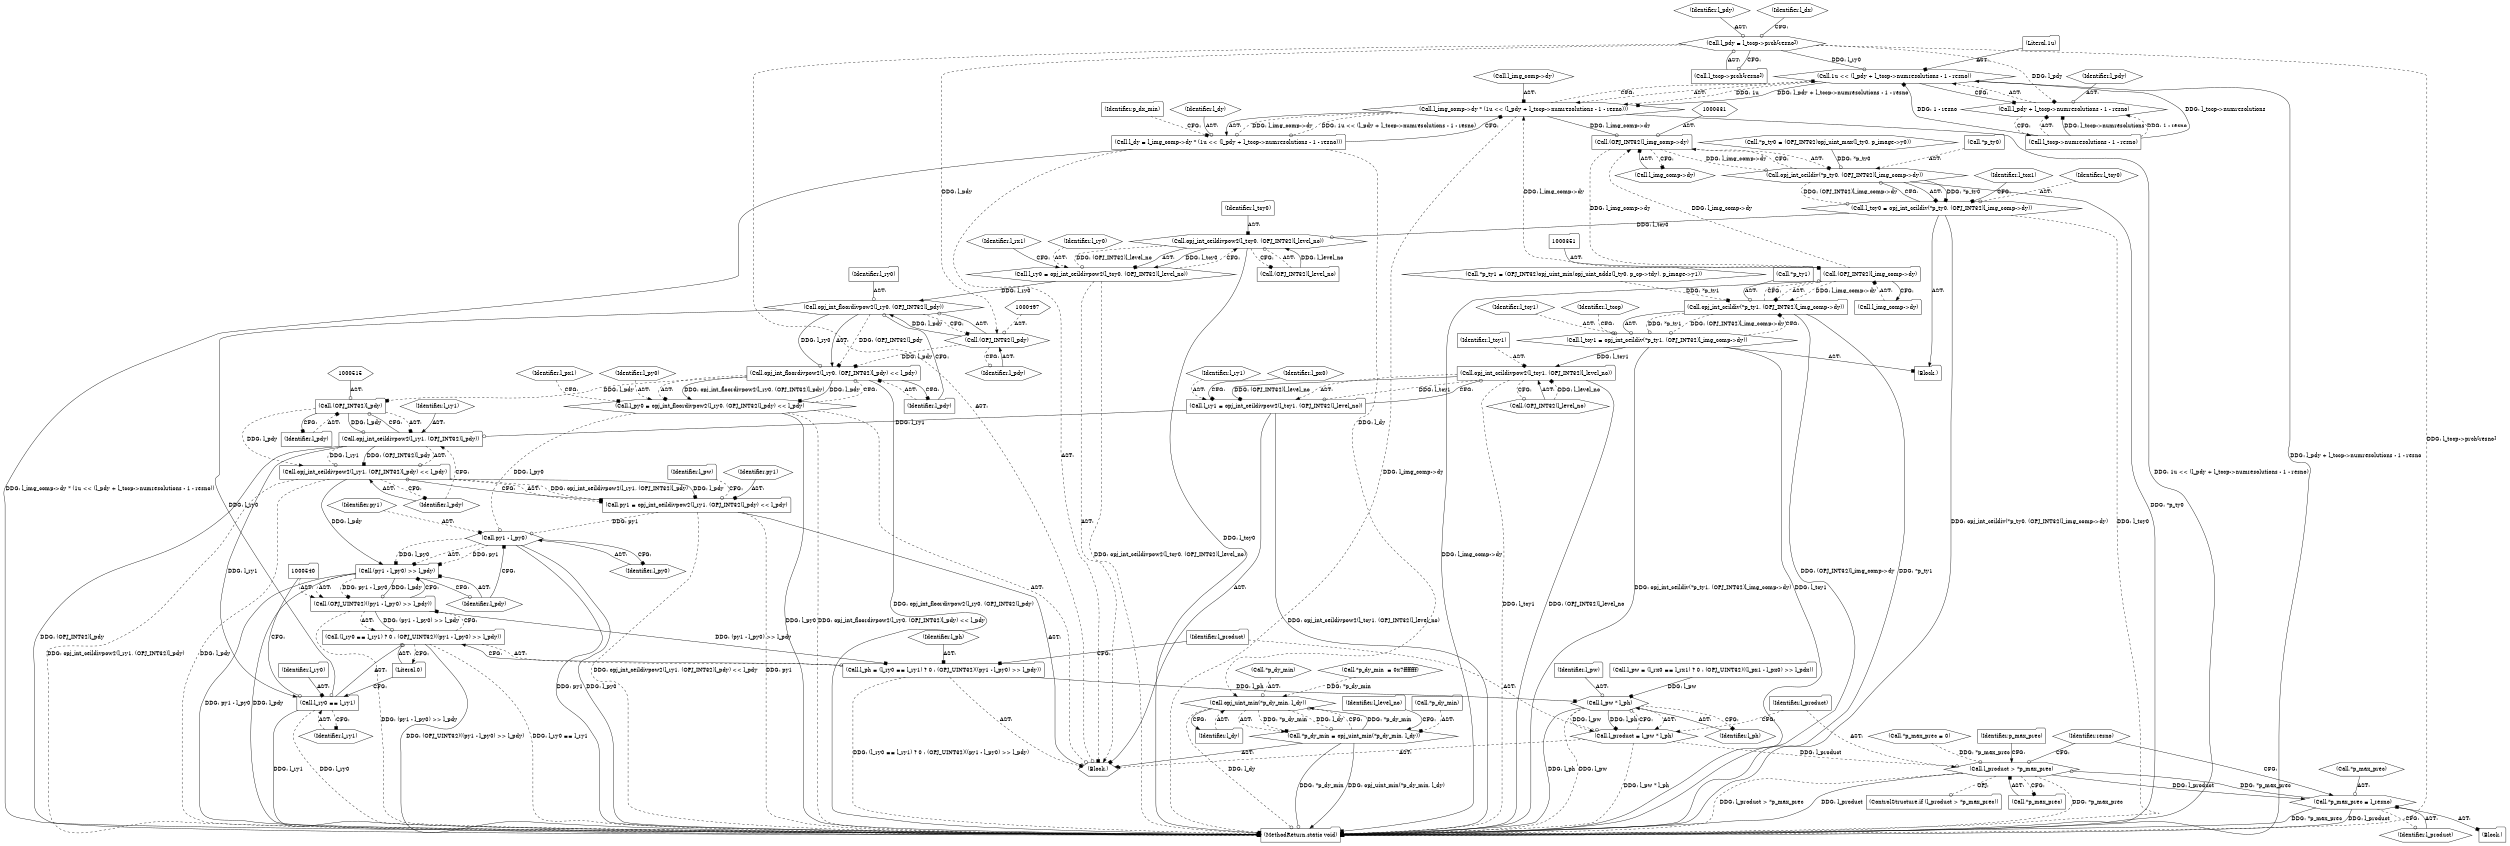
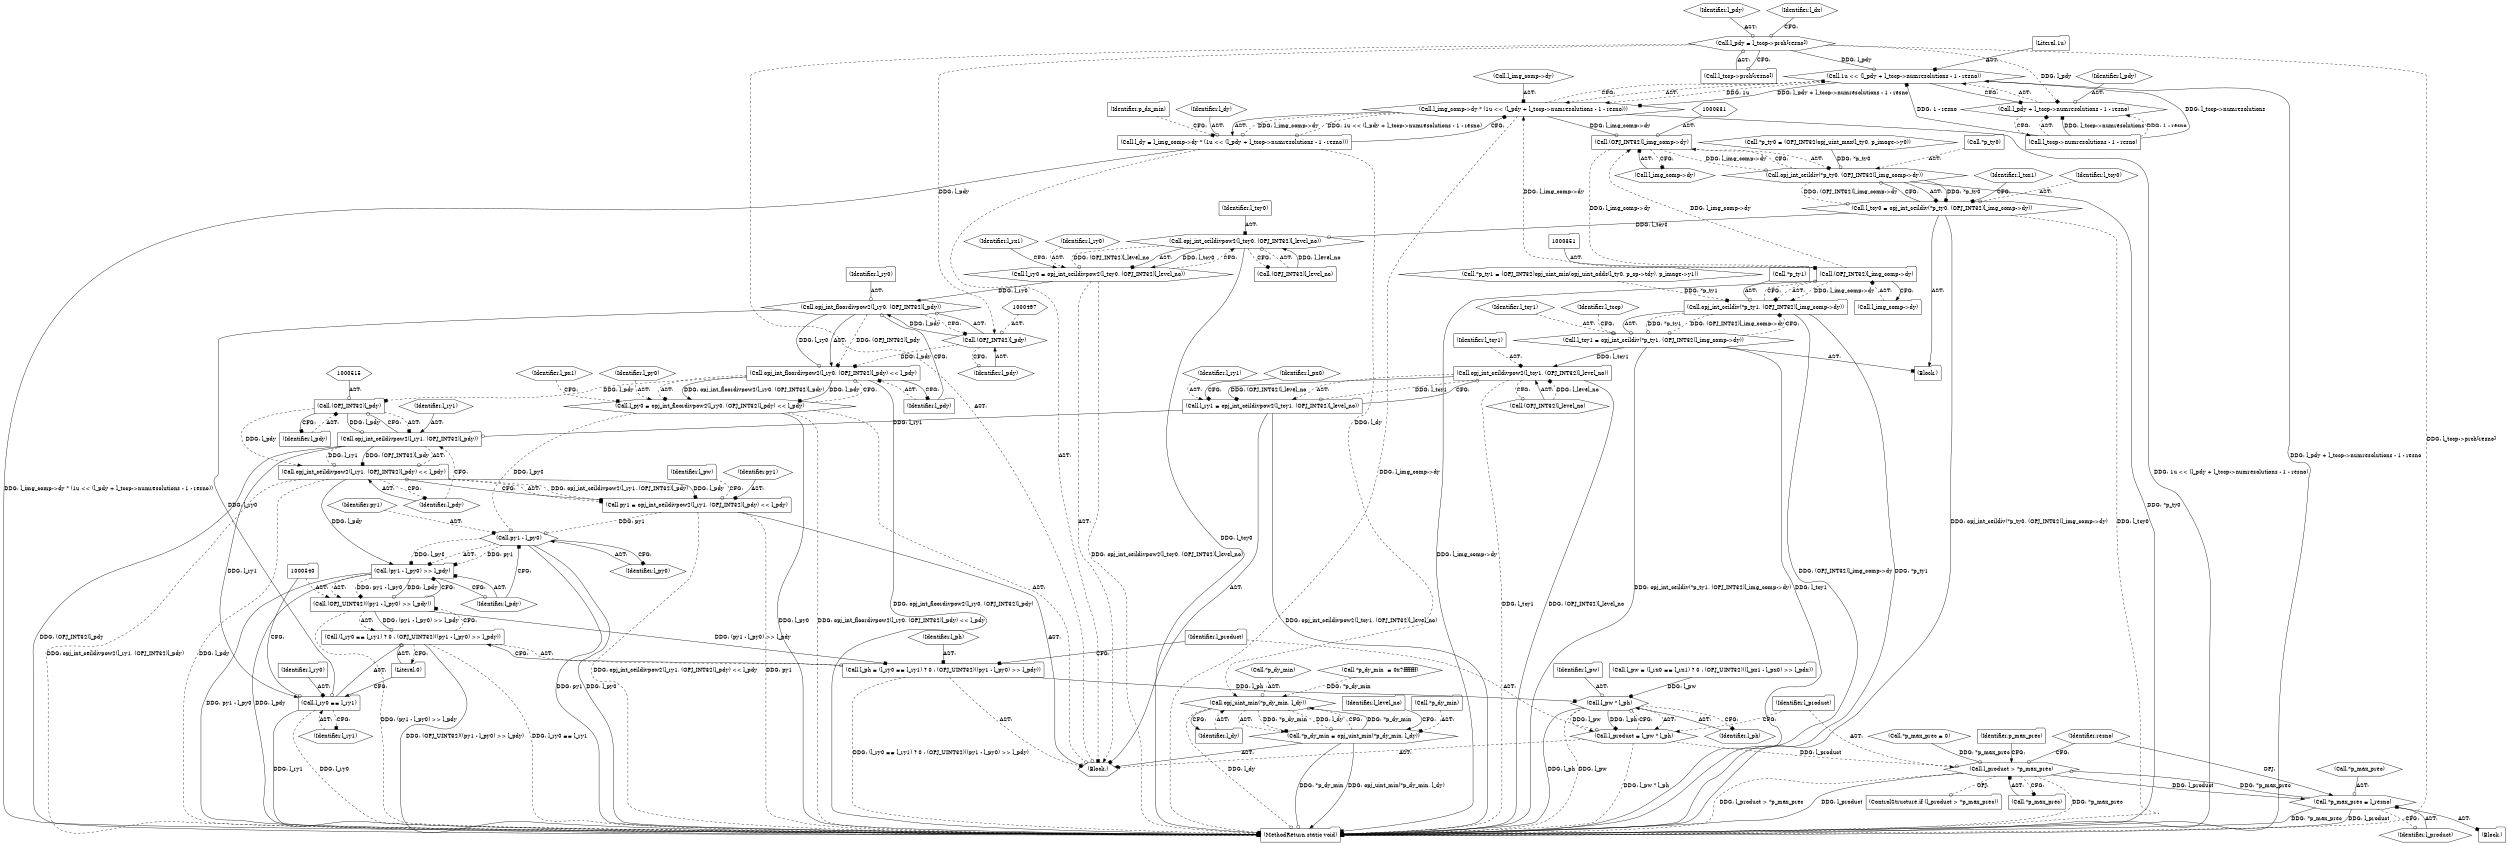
(1847, 60) -> (1857, 60)
(1955, 754) -> (1955, 754)
(2272, 769) -> (2270, 769)
